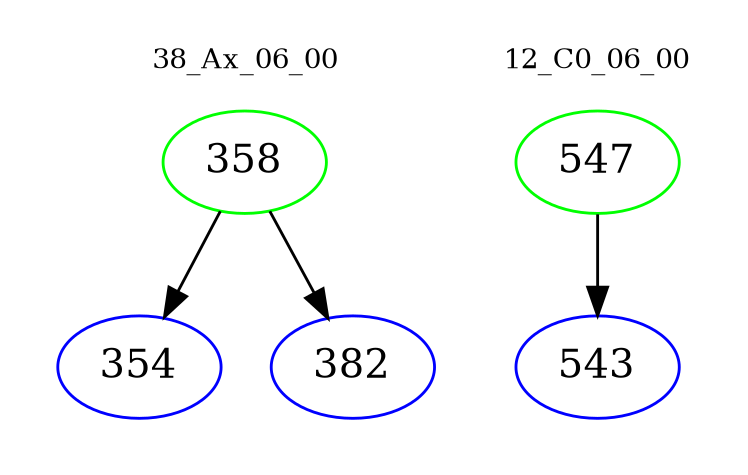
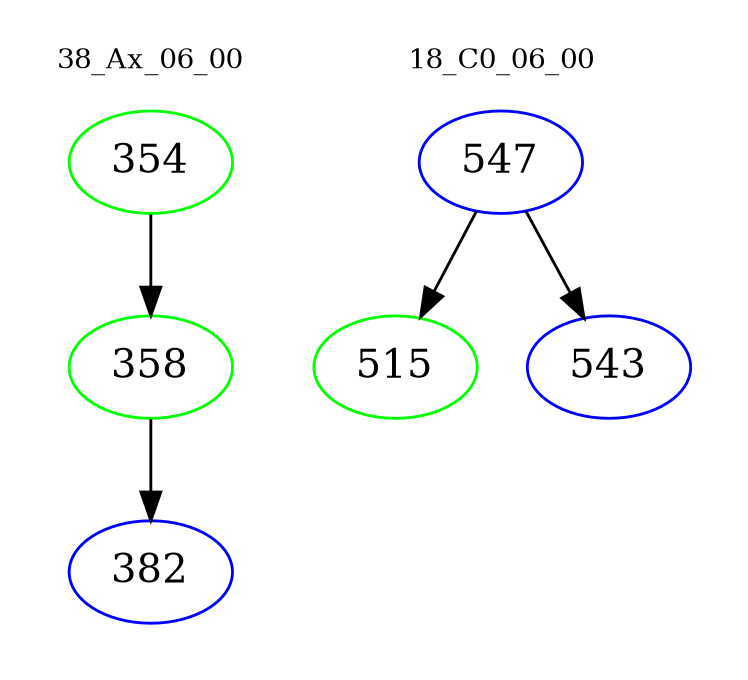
(598, 61) -> (502, 61)
(598, 162) -> (501, 162)
(199, 251) -> (151, 251)
(139, 367) -> (151, 162)
none -> (396, 367)
